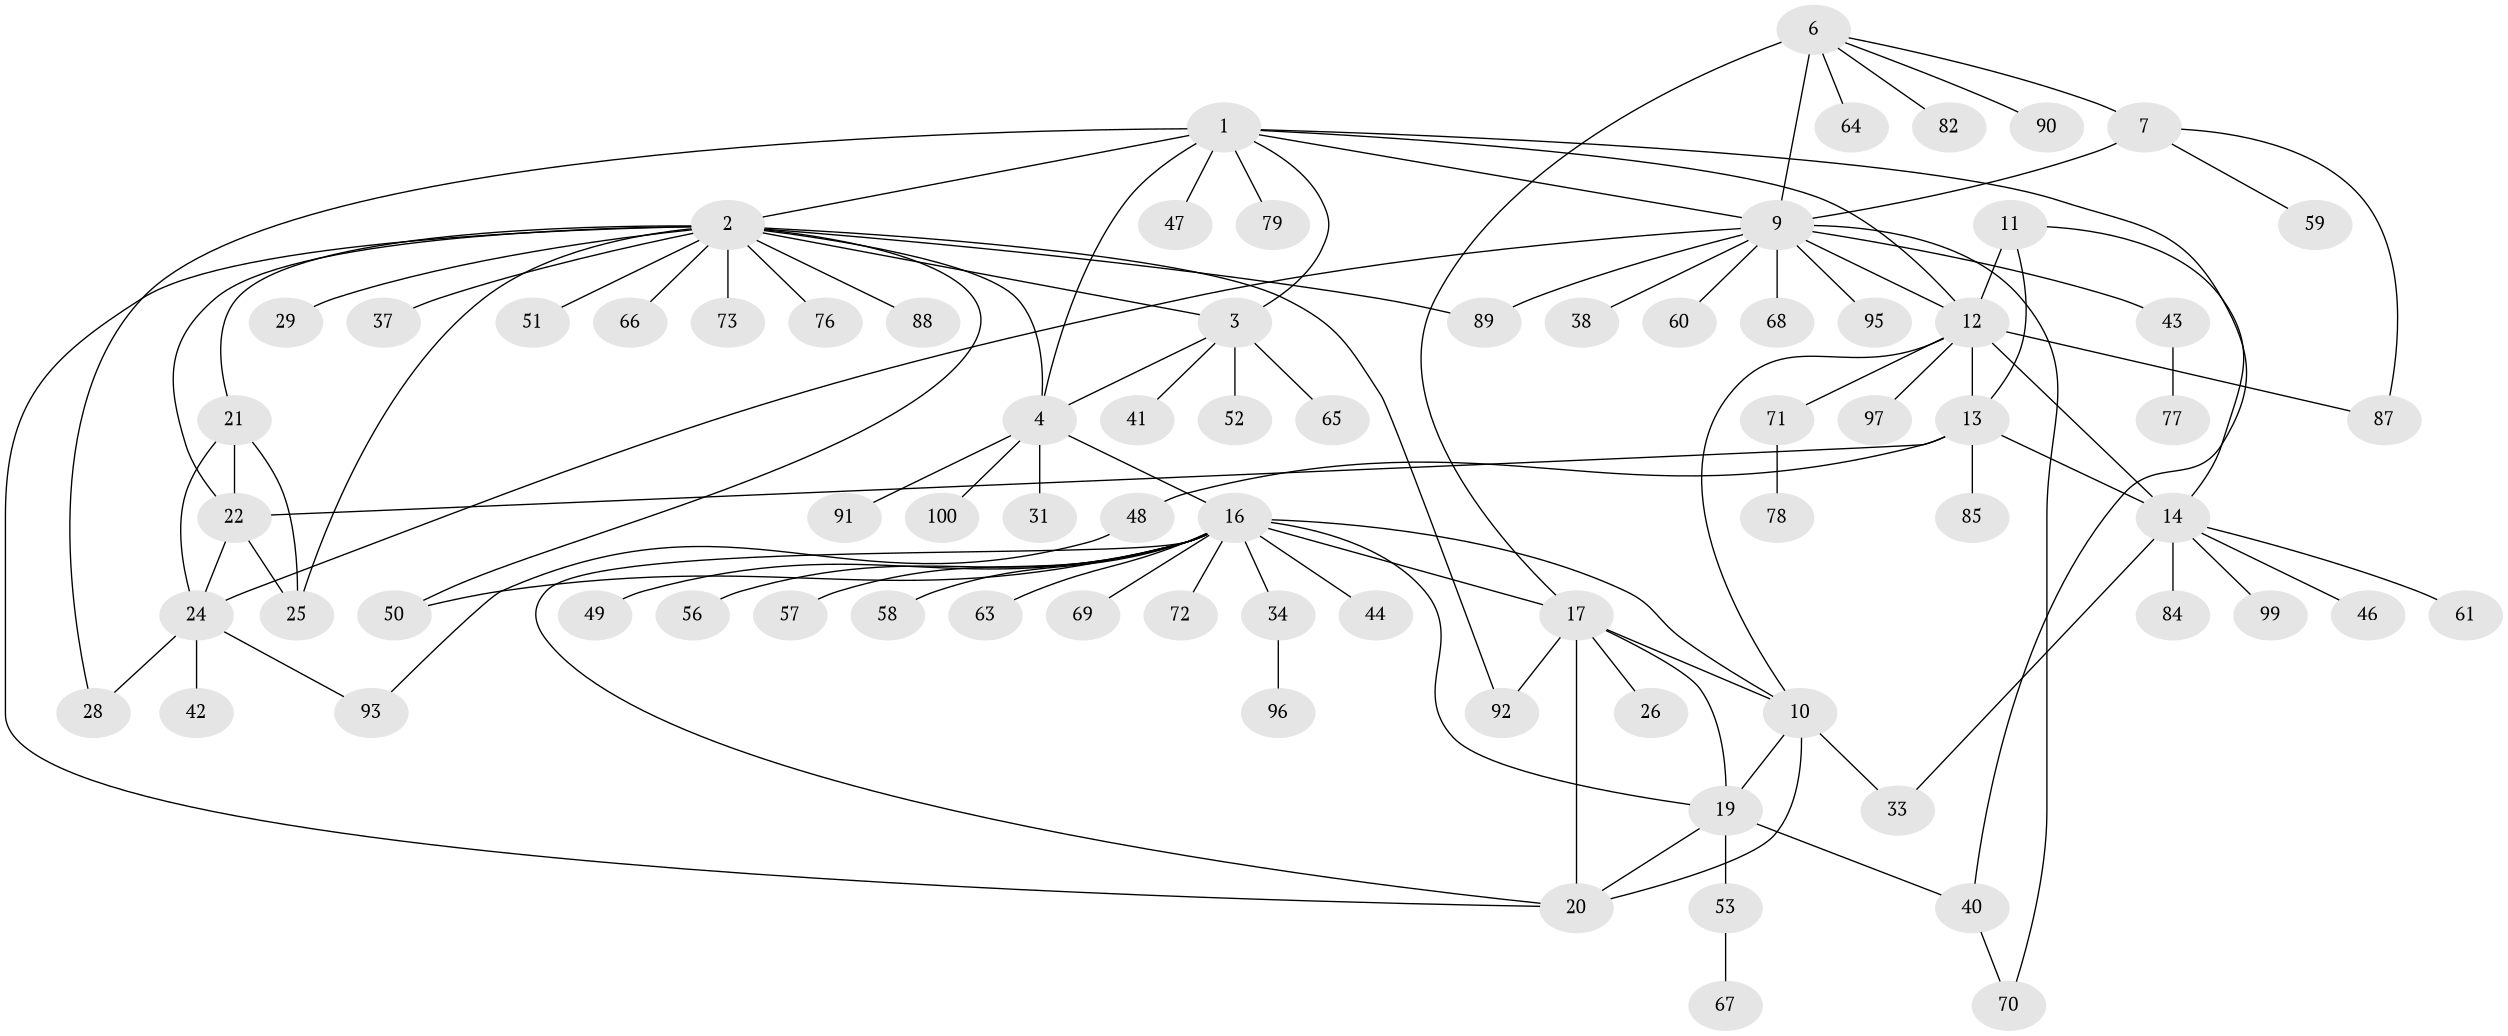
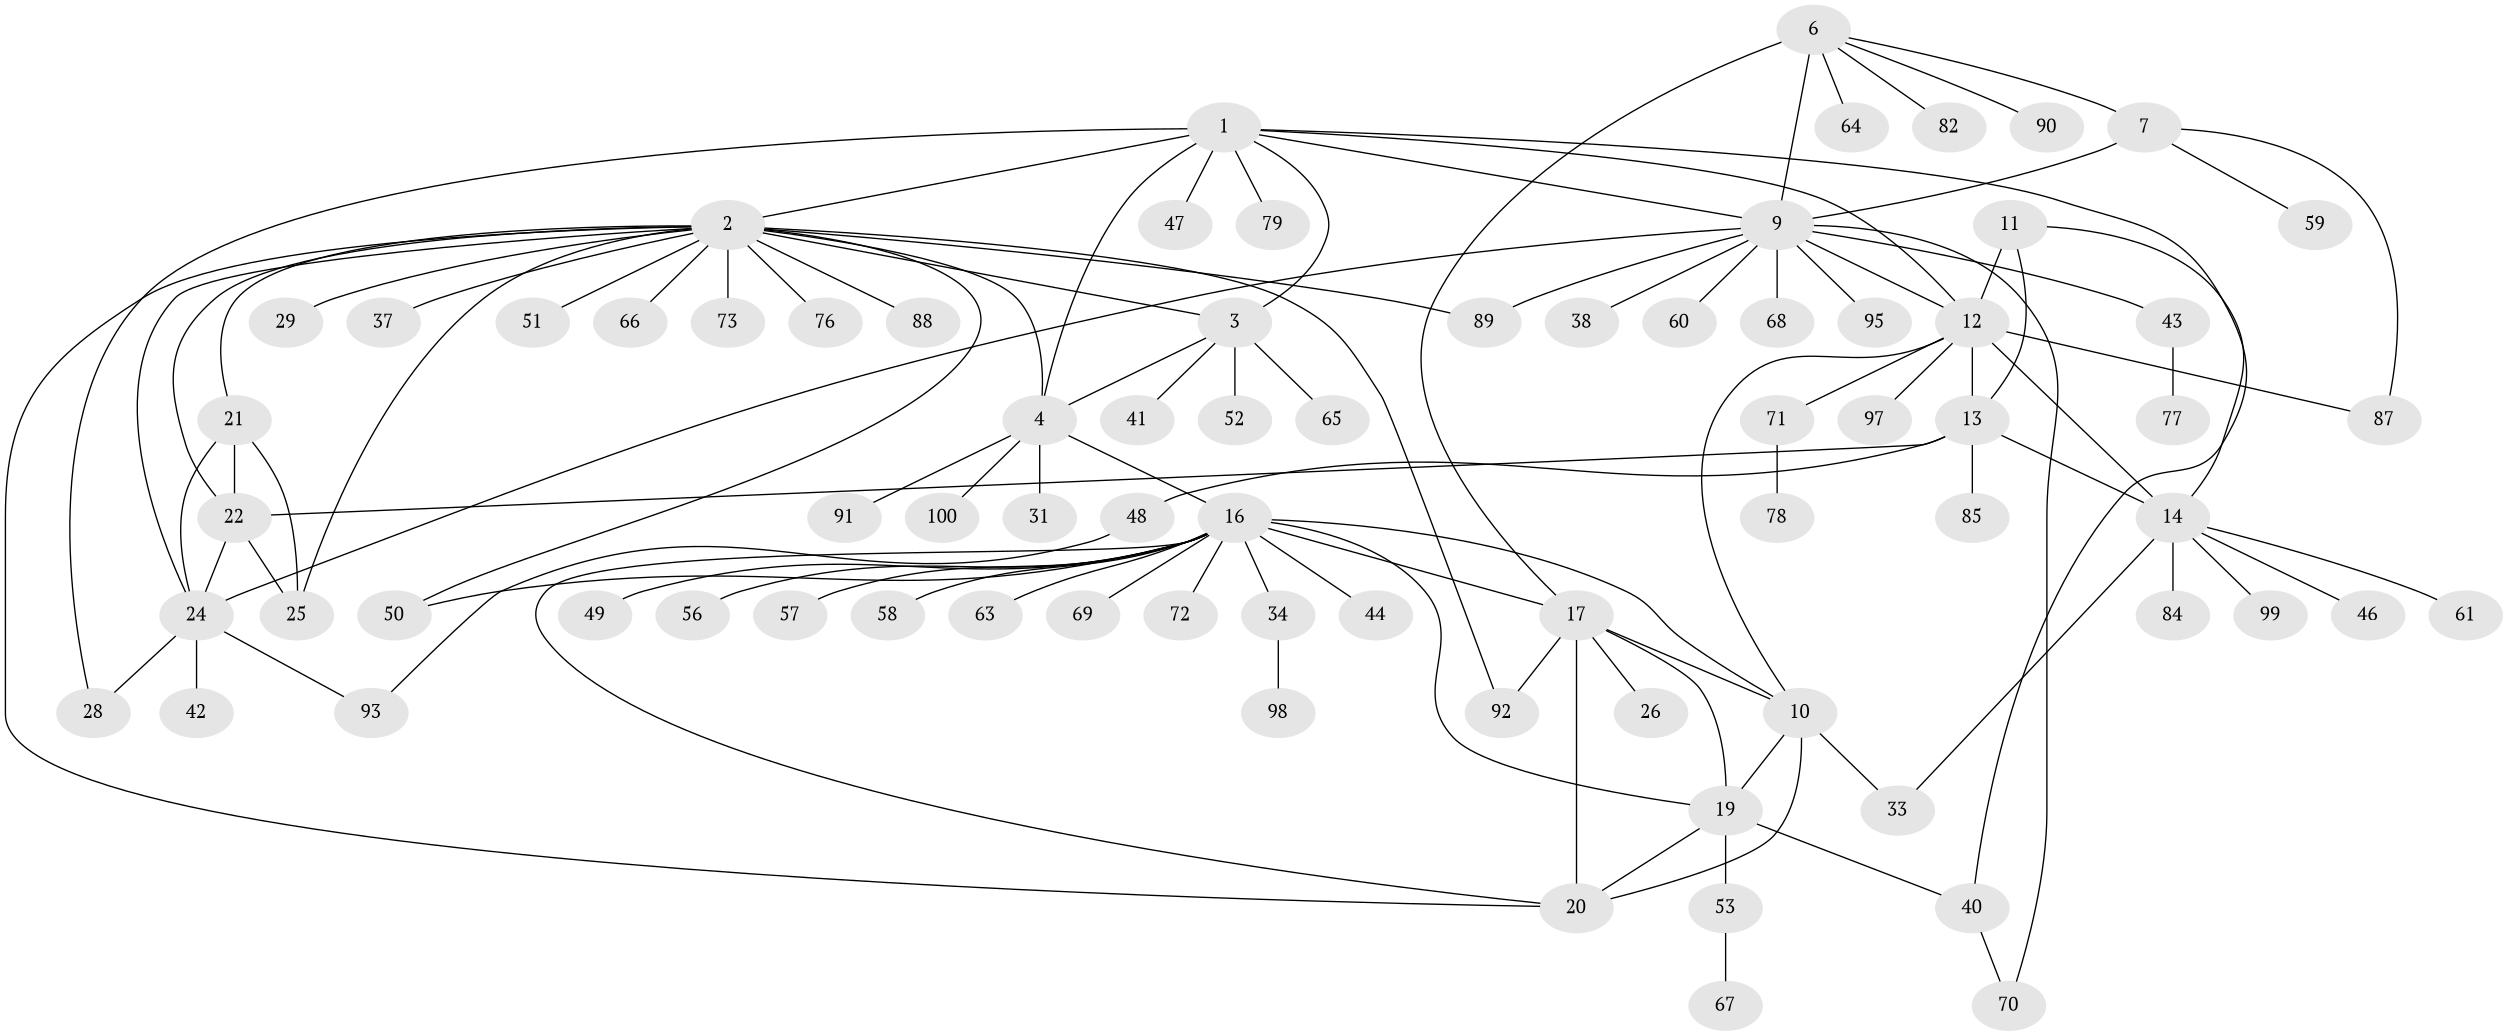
none -> (236, 277)
(1278, 713) -> (1278, 713)
